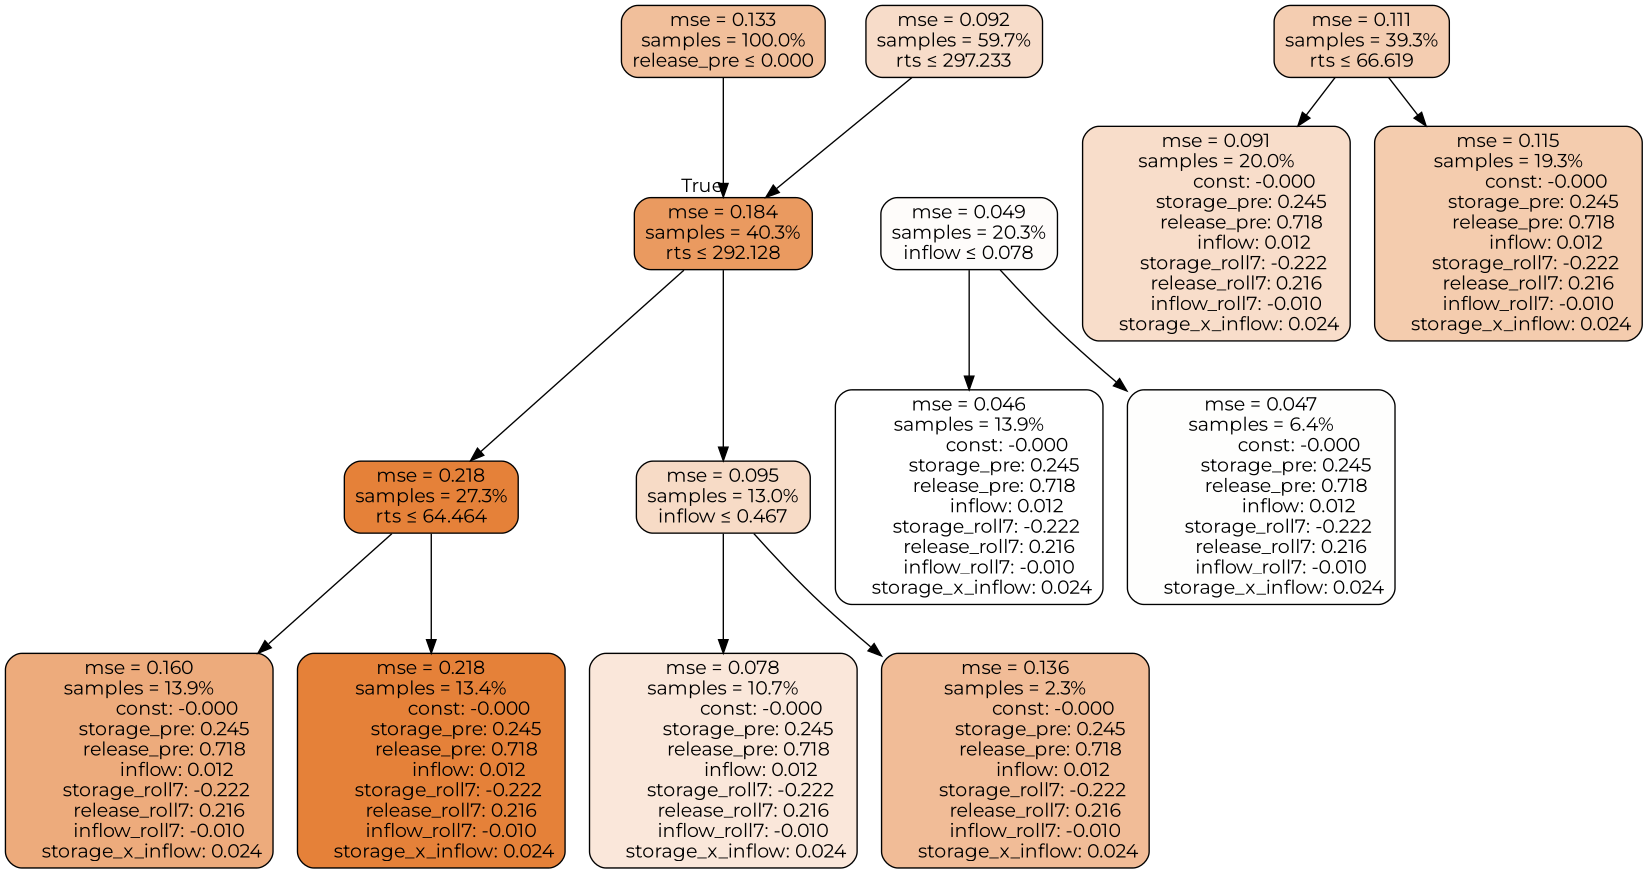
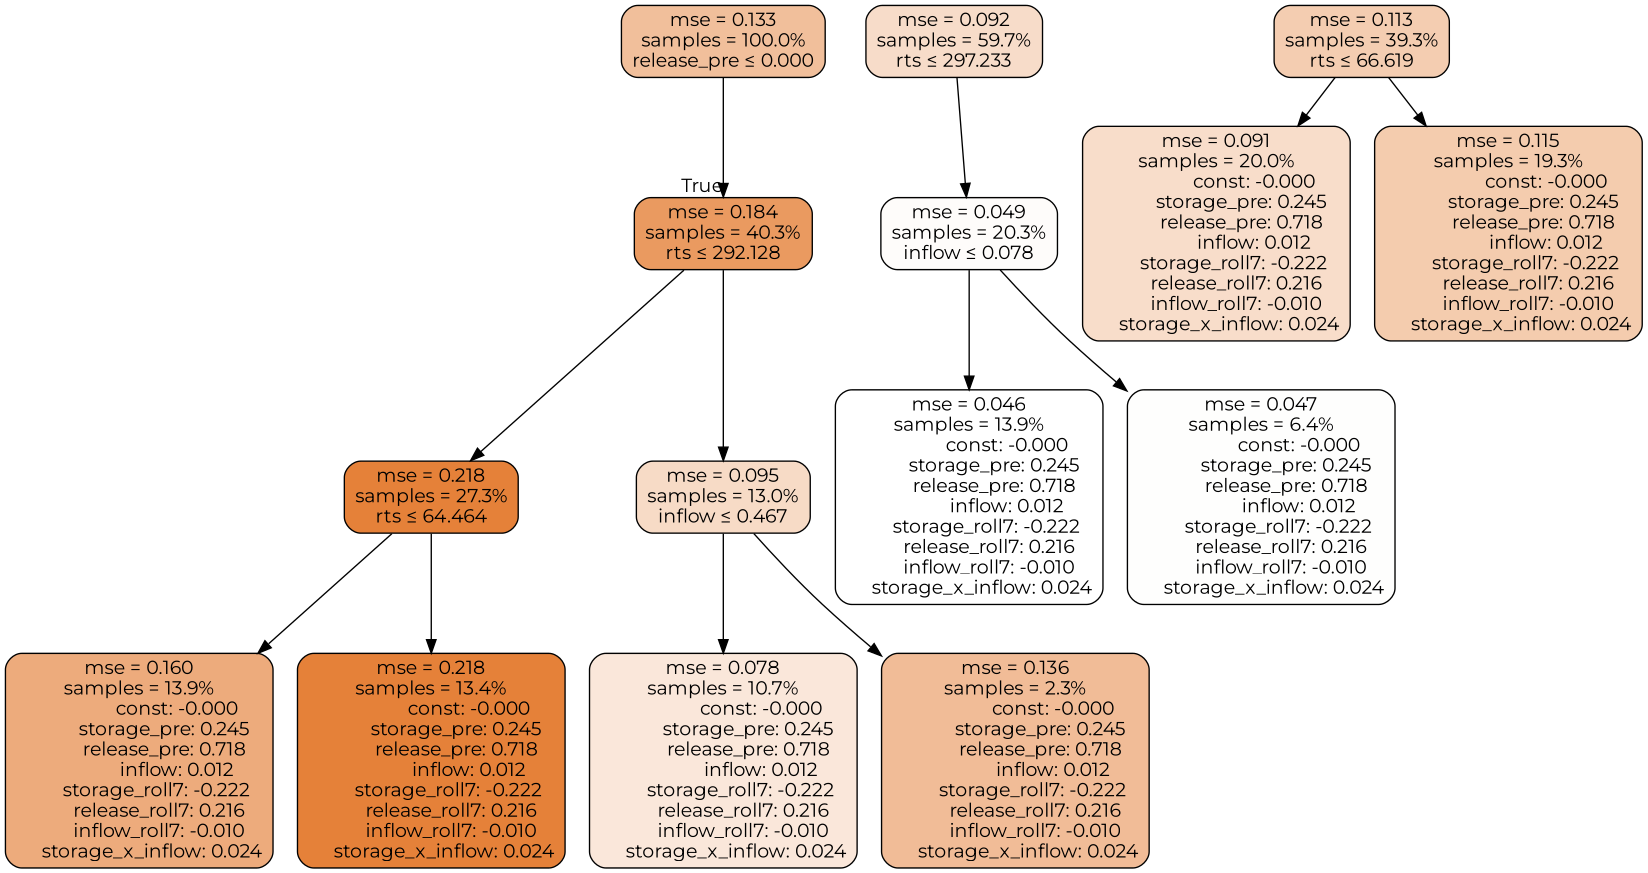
(1362, 41) -> (1362, 41)
(844, 133) -> (961, 130)
